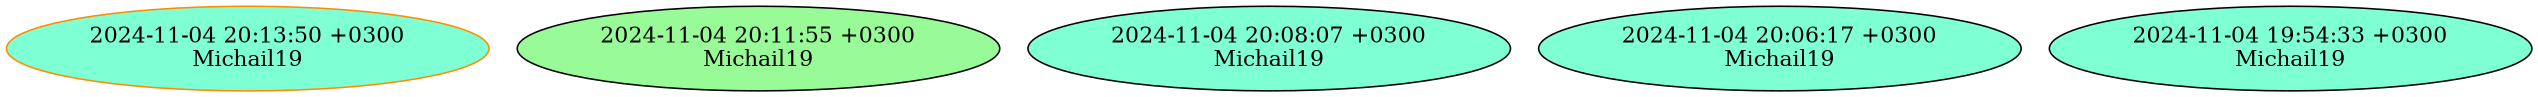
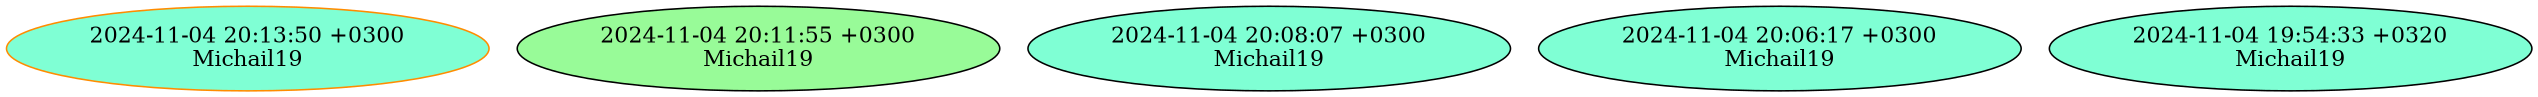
(2291, 49) -> (2291, 49)
